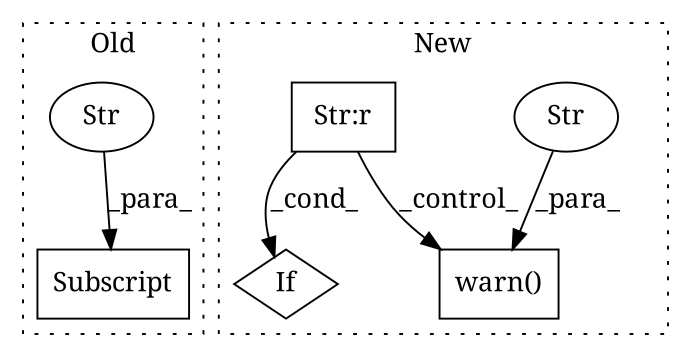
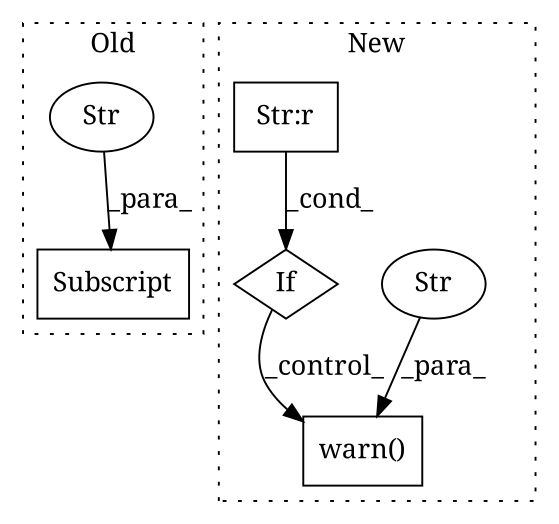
(386, 199) -> (260, 363)
